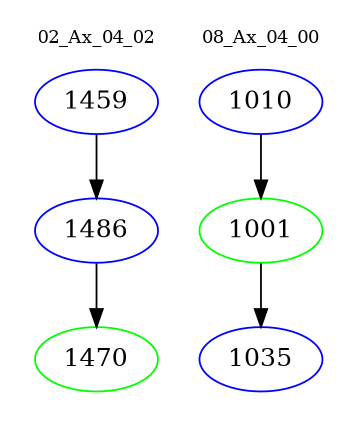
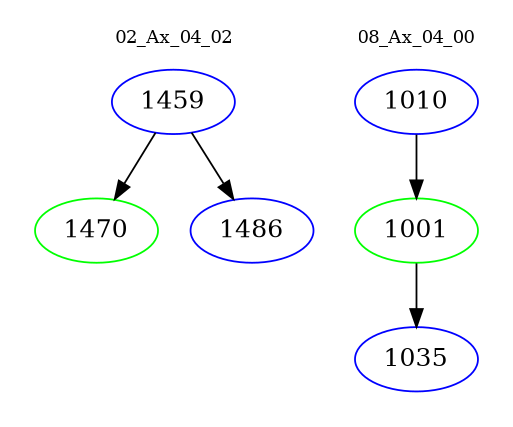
(97, 286) -> (140, 158)
